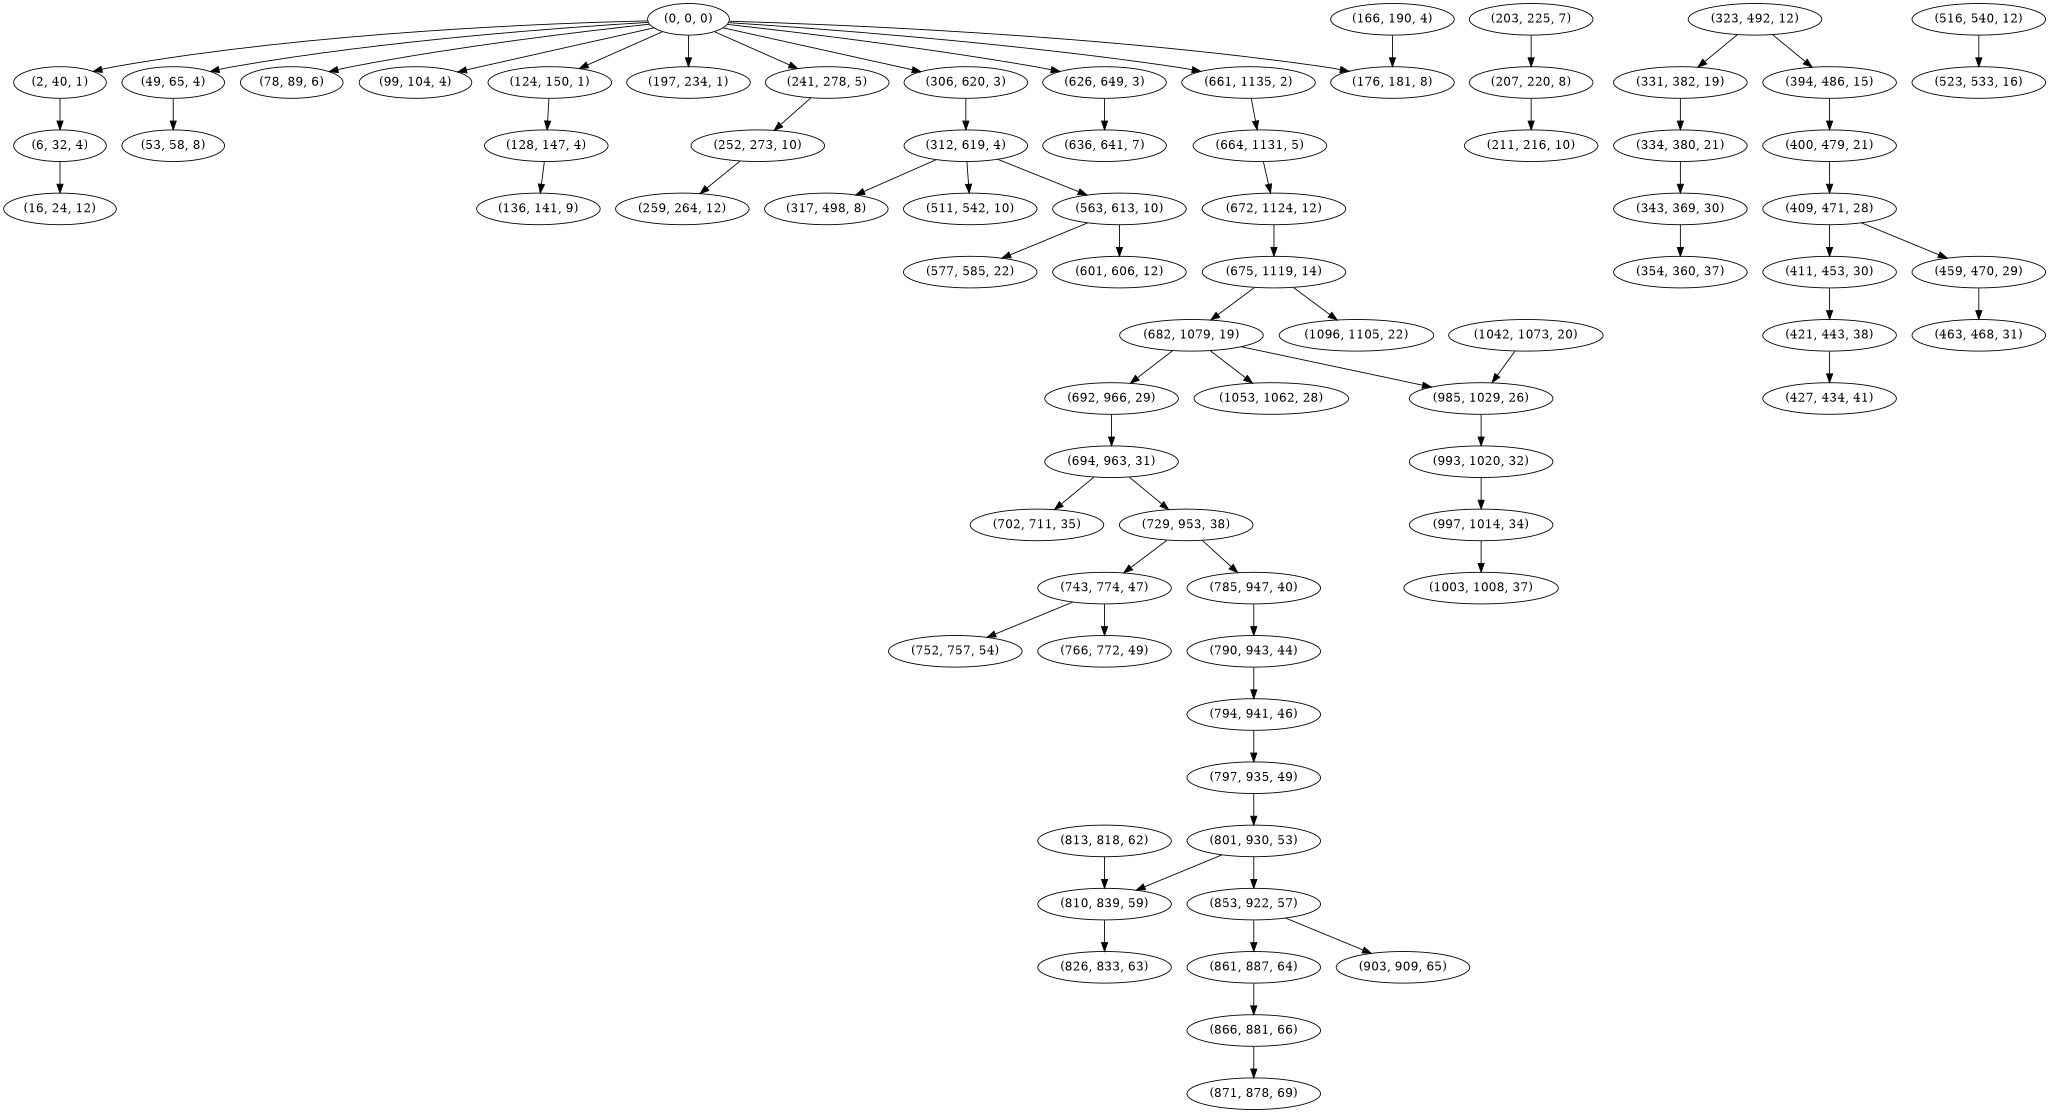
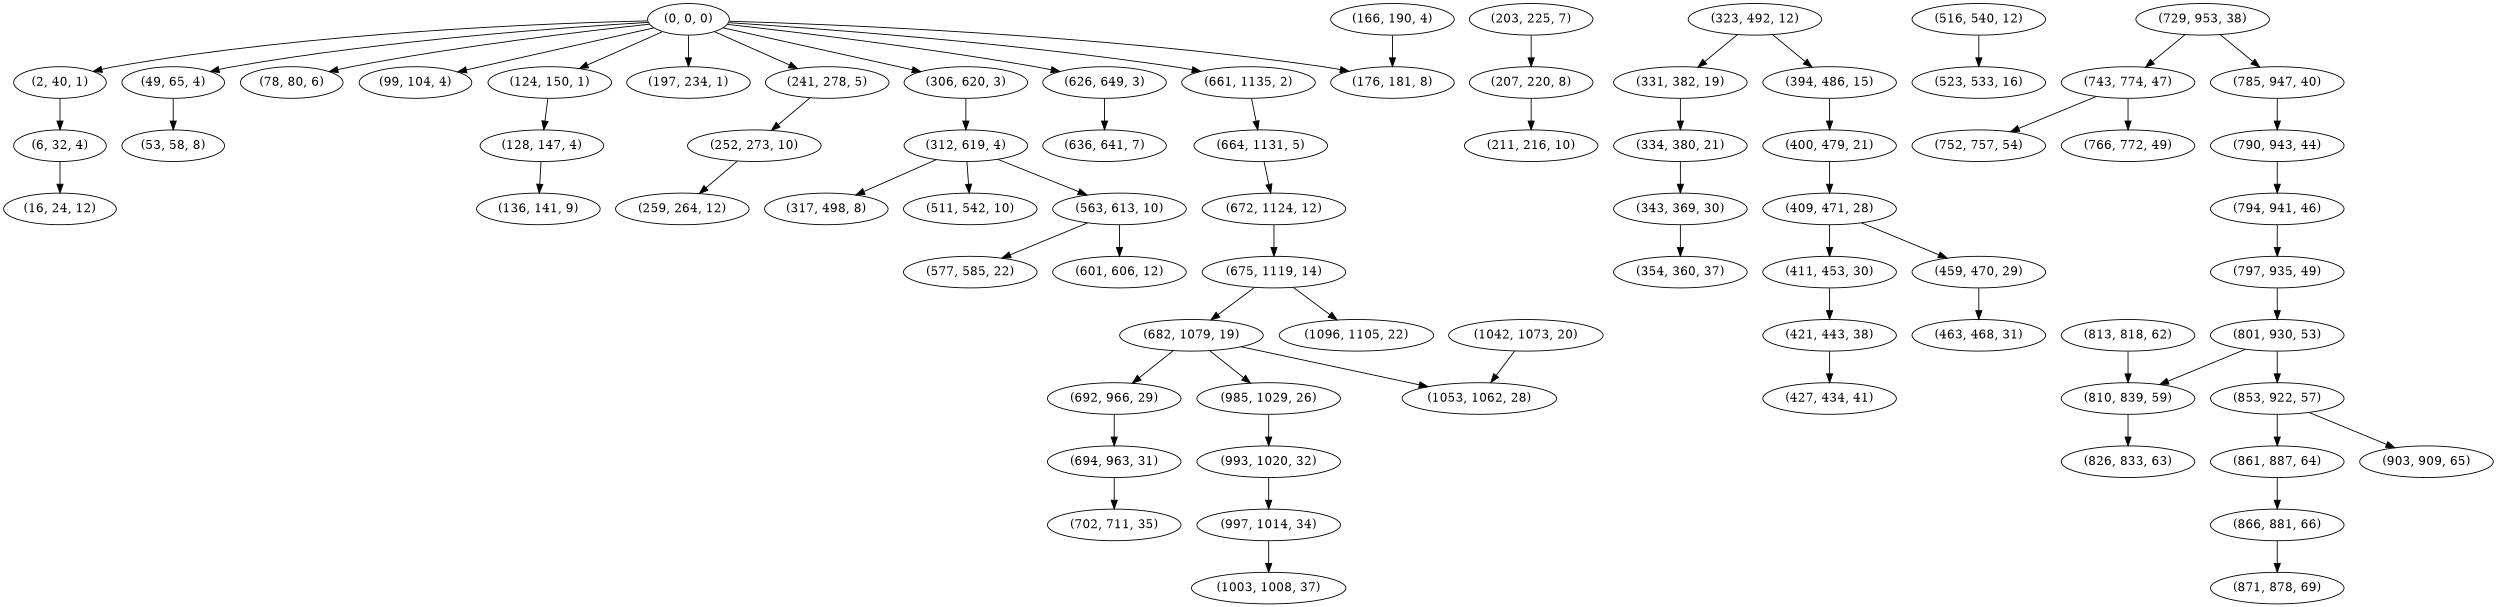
(292, 83) -> (292, 83)
(1506, 363) -> (1505, 363)
(1145, 490) -> none
